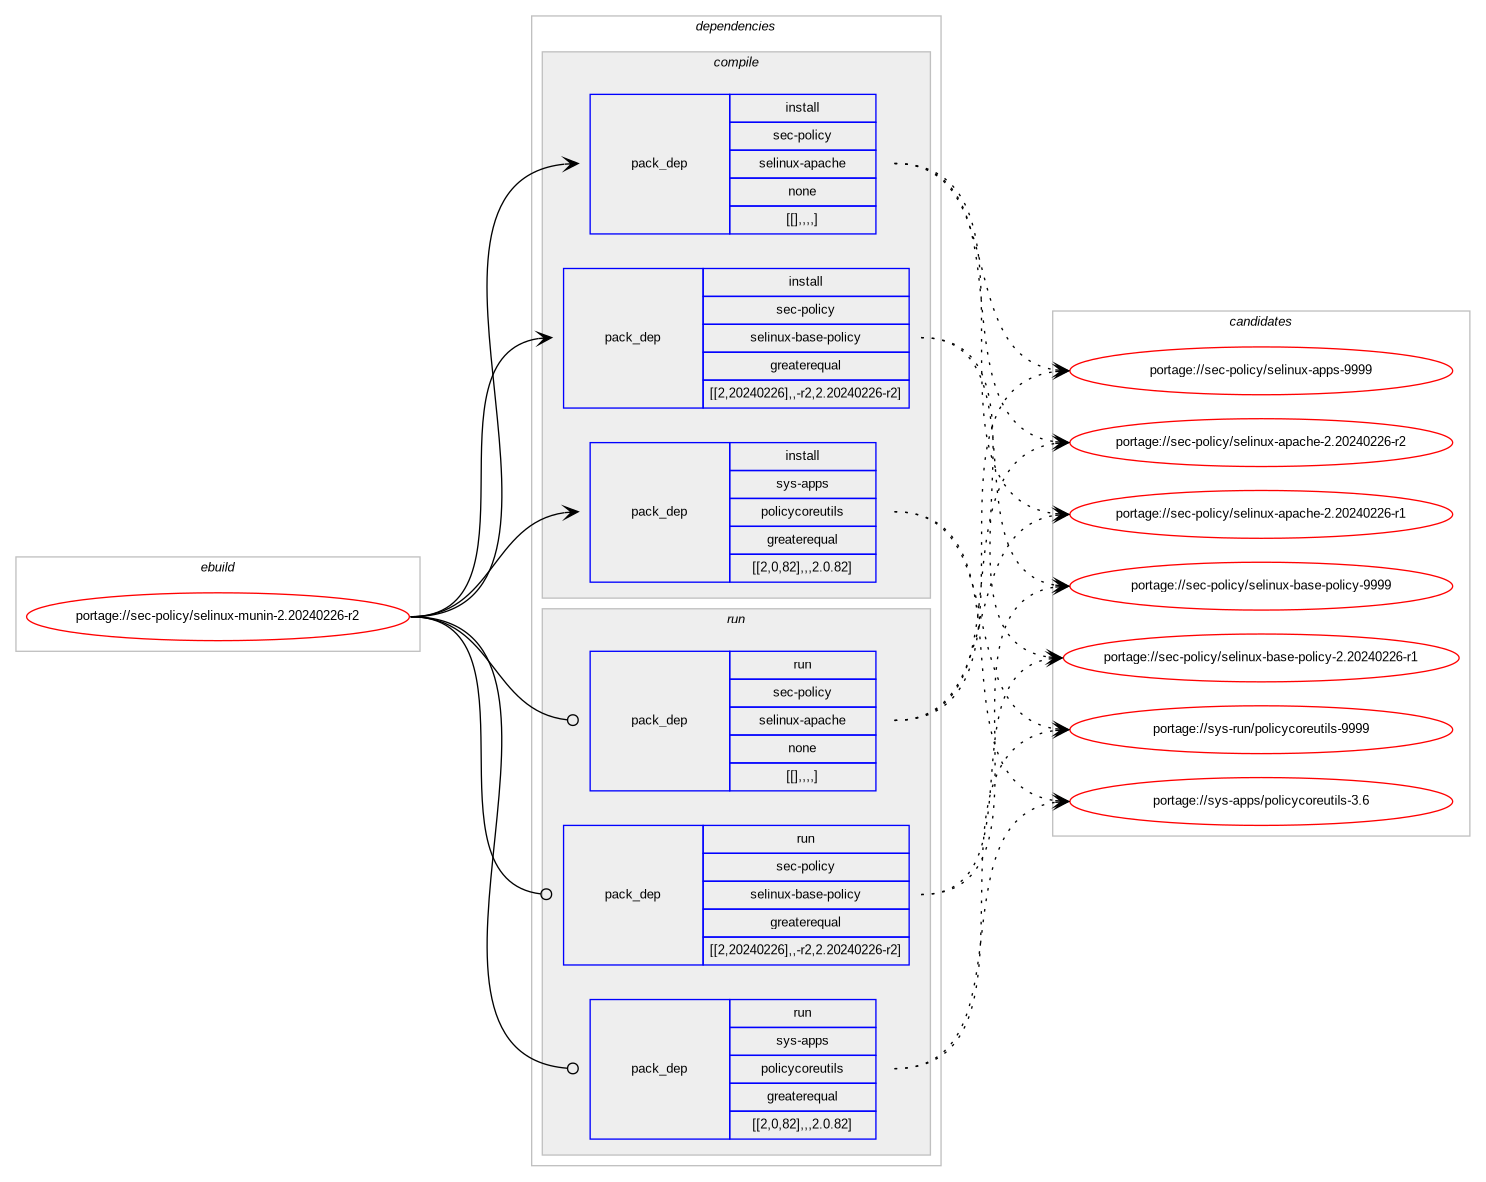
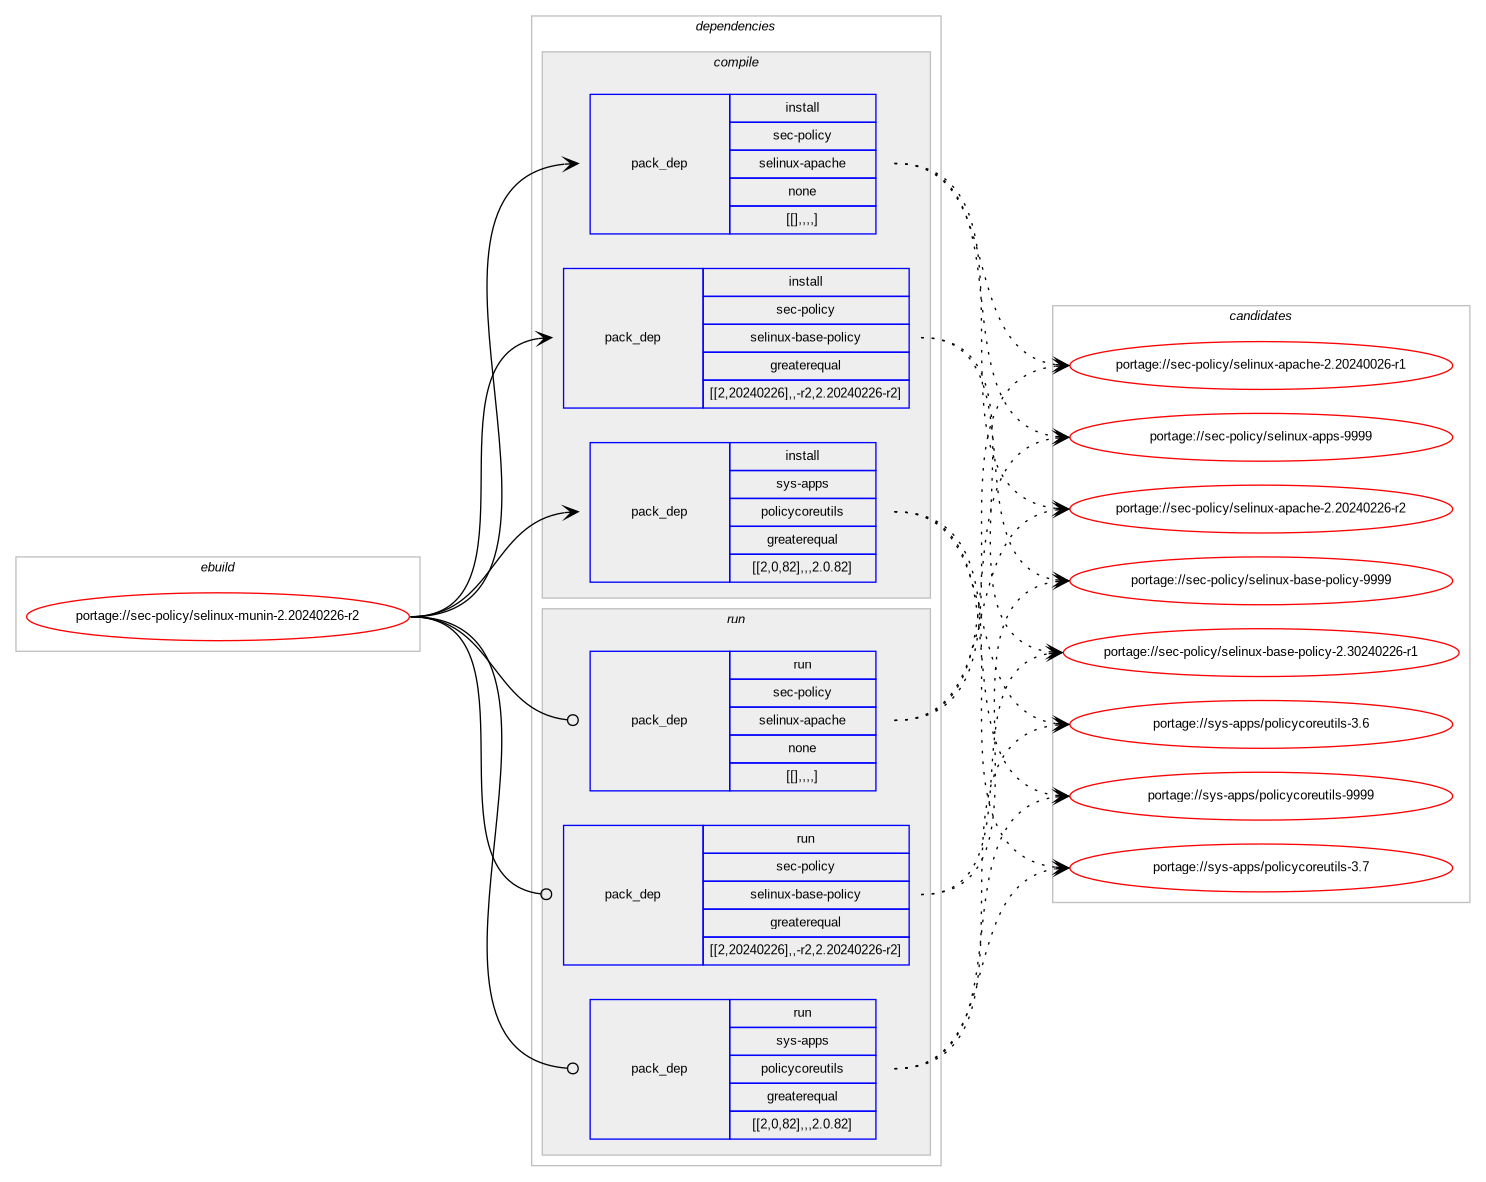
(1261, 514) -> (1261, 366)
(1261, 658) -> (1261, 653)
(1261, 730) -> (1261, 796)
none -> (1261, 868)
